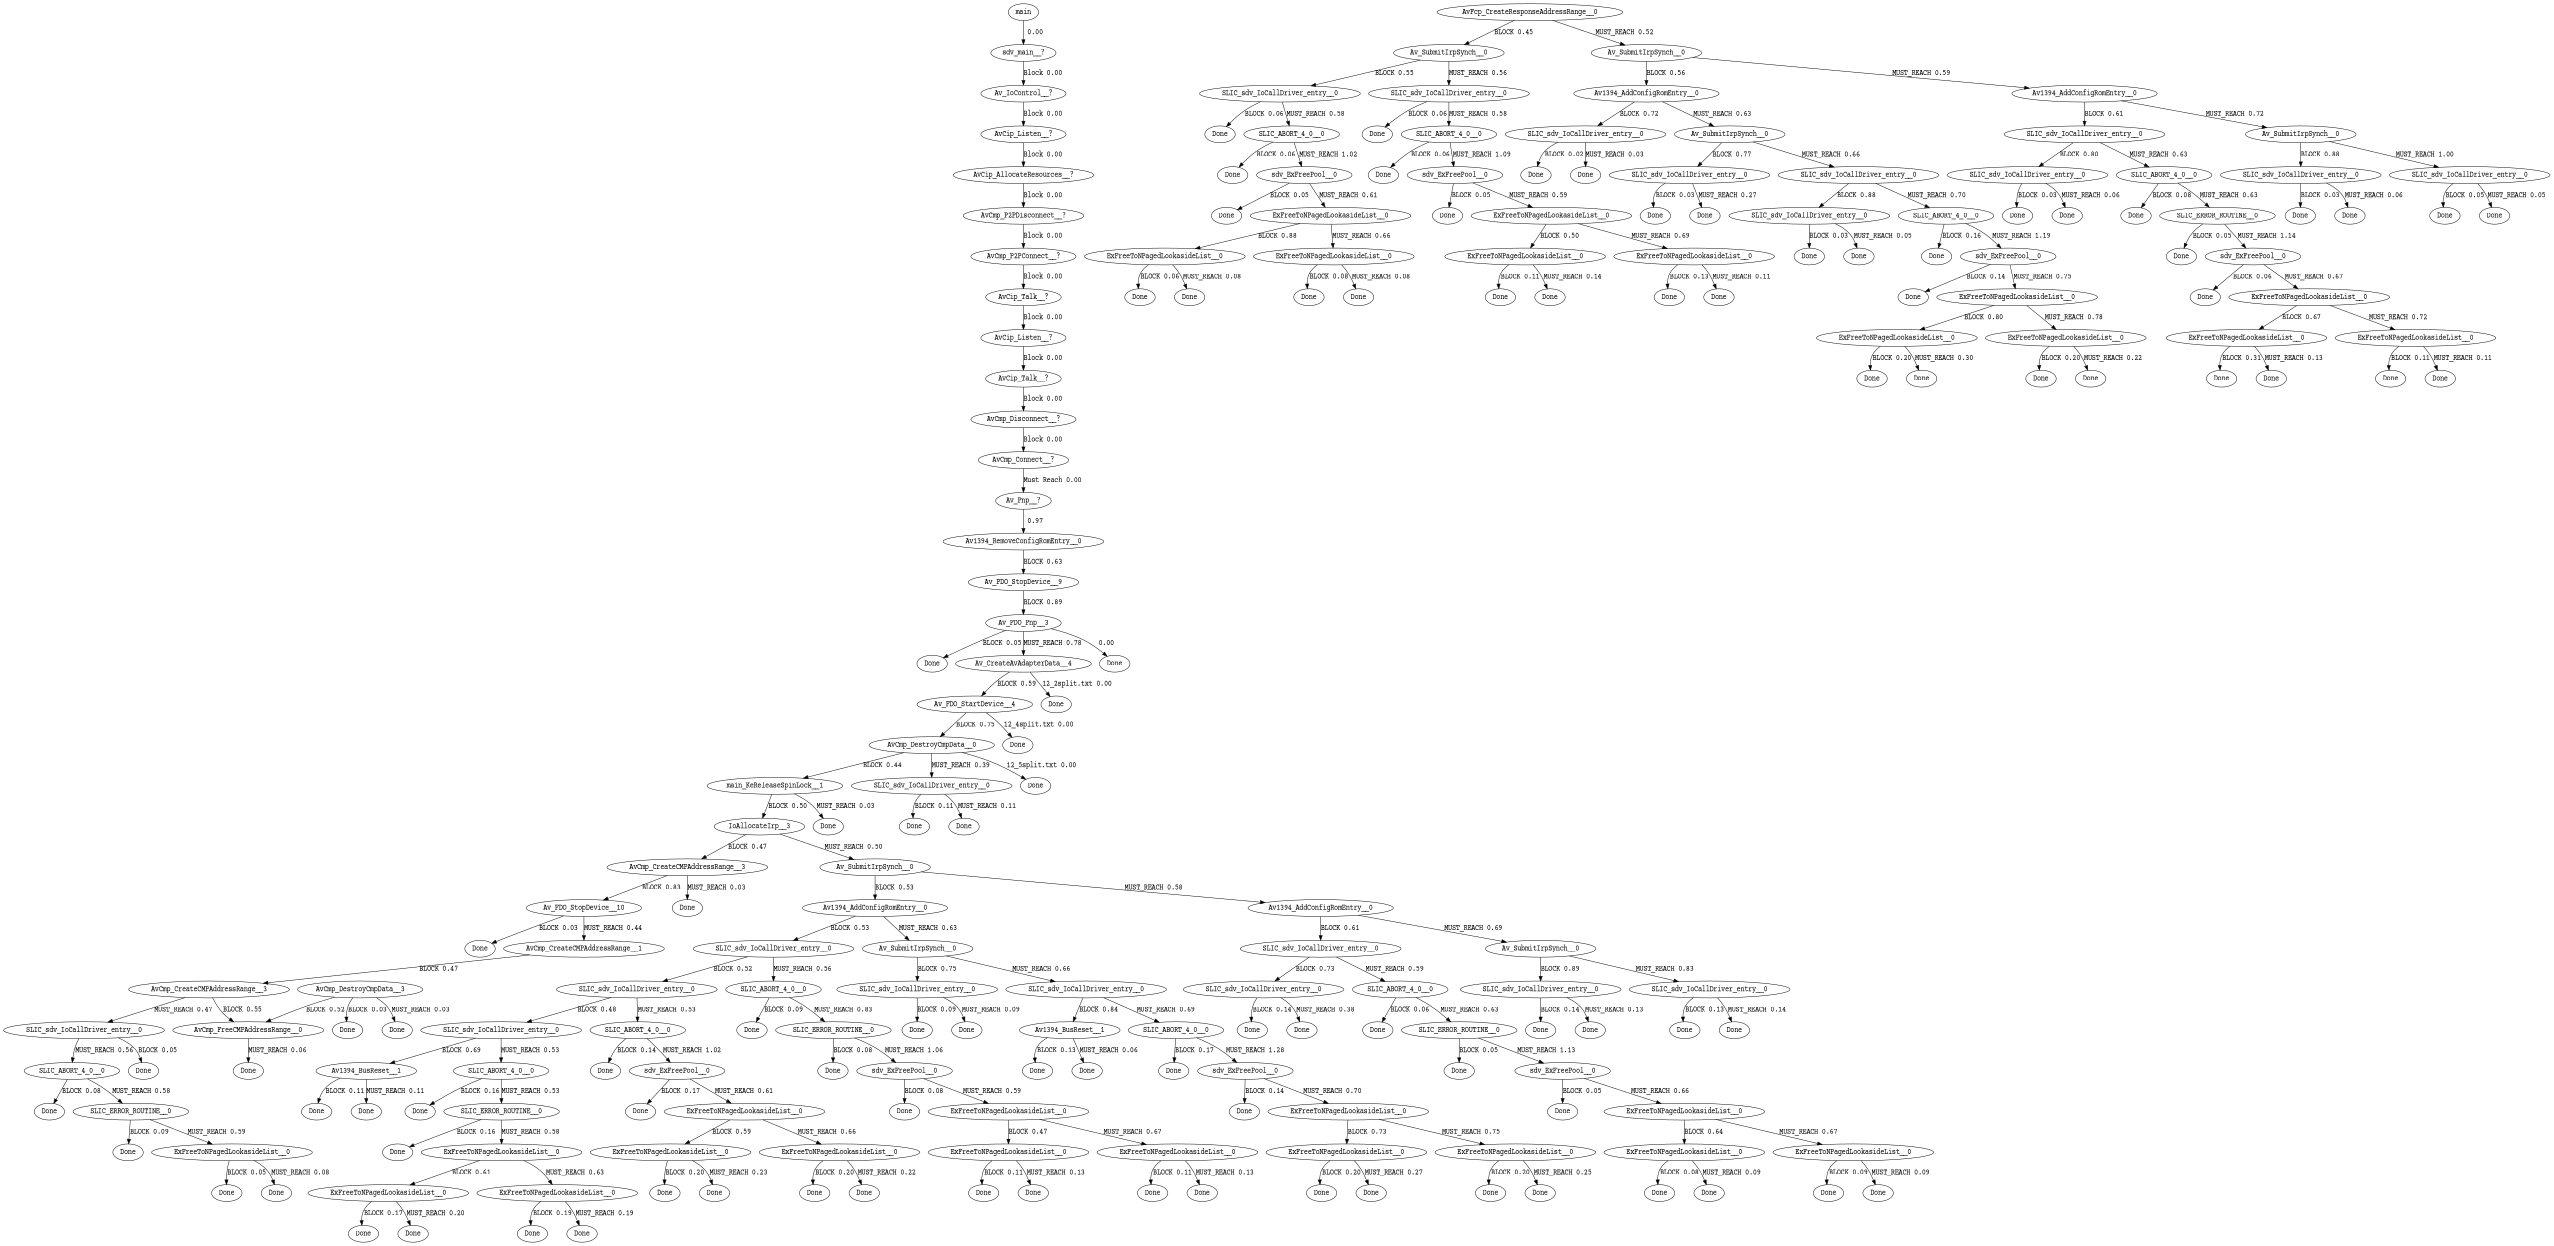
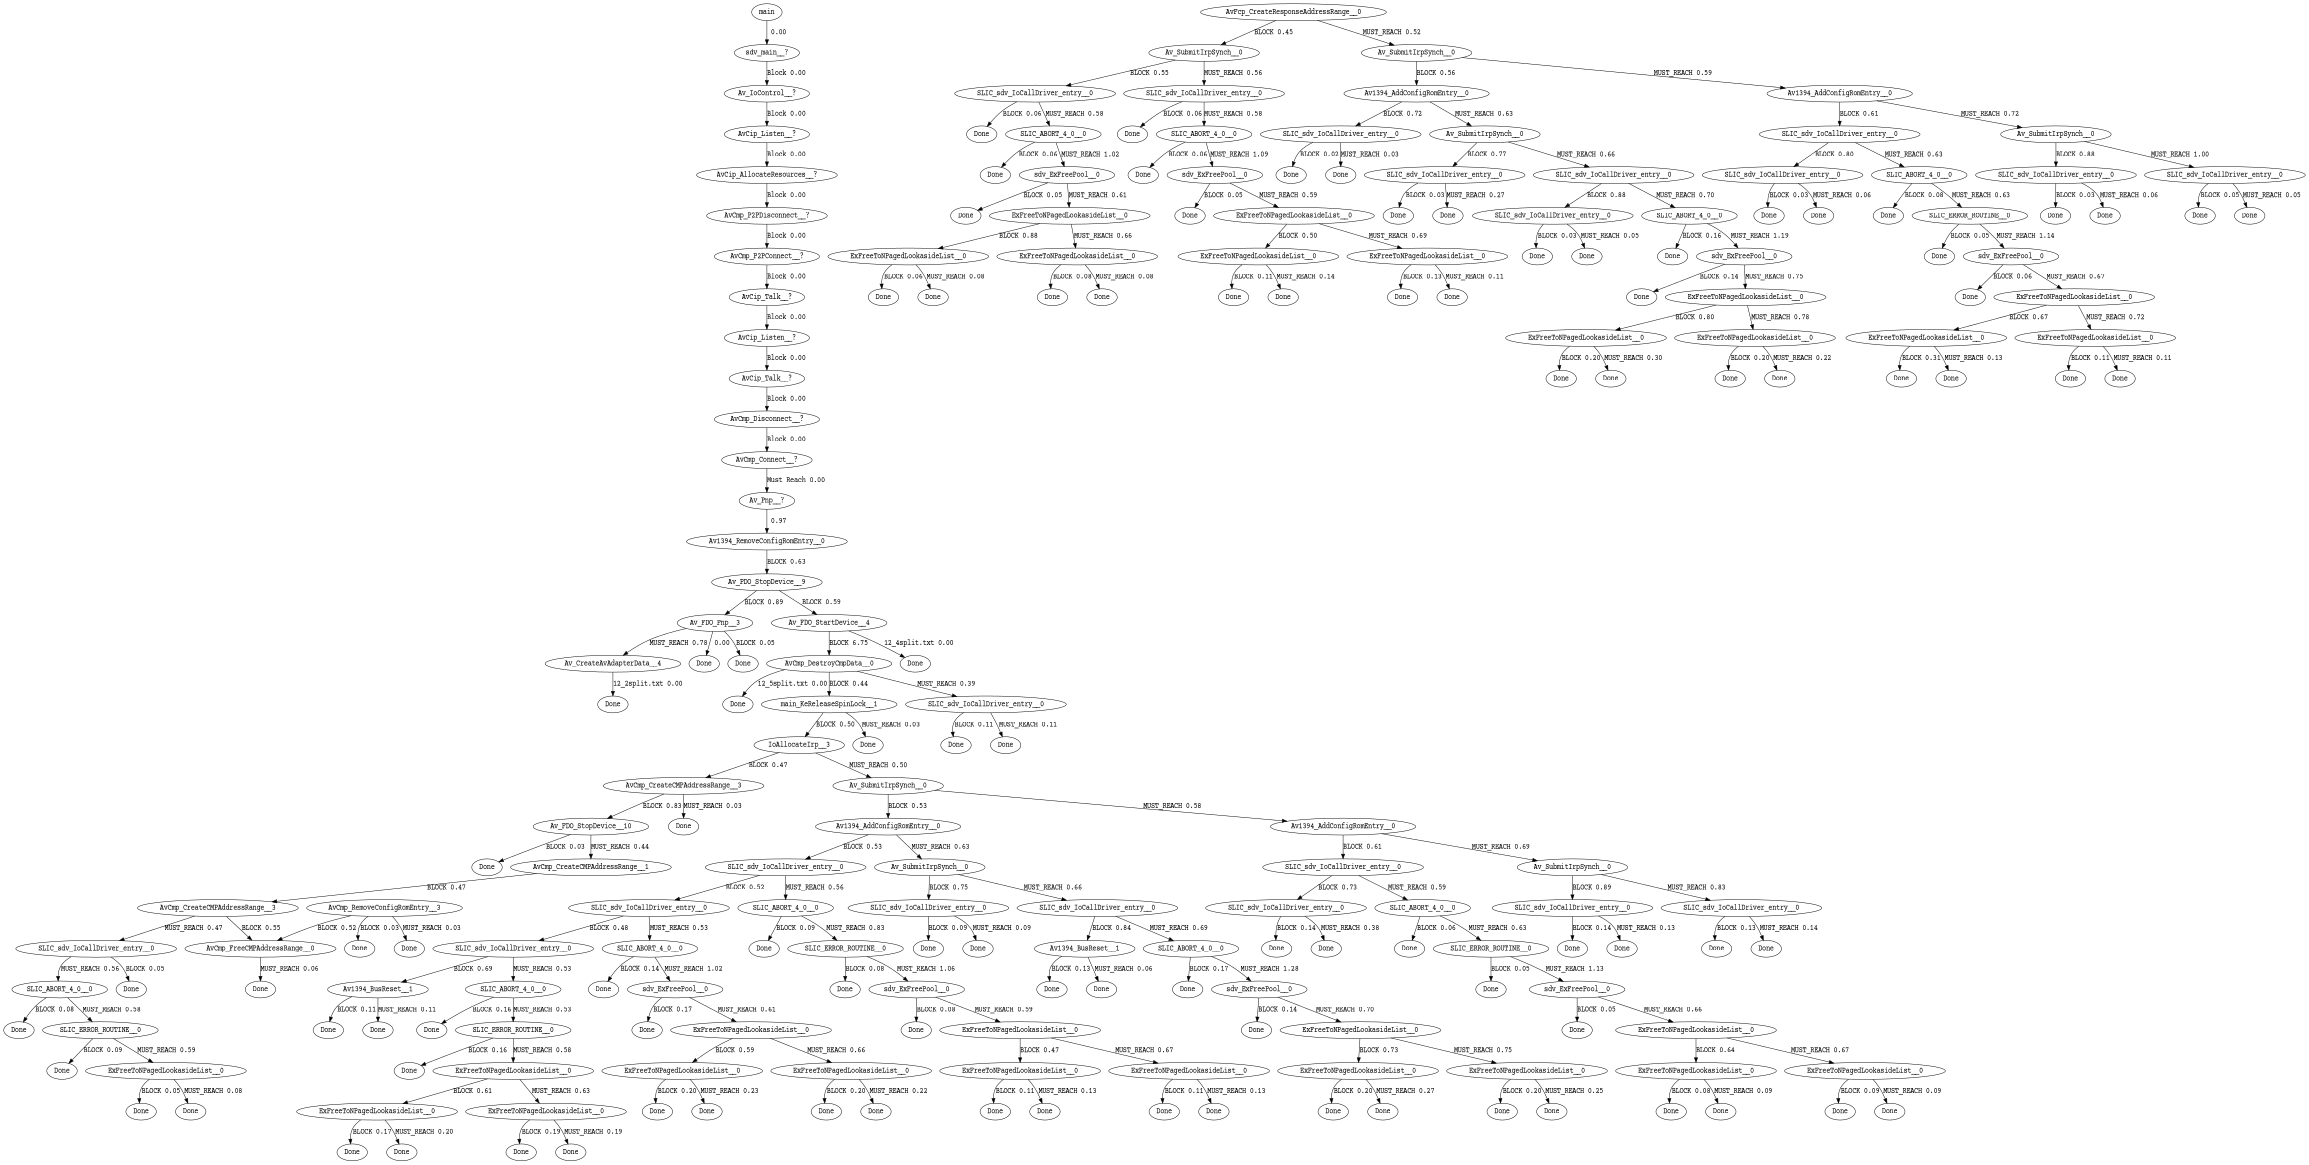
(996, 681) -> (796, 601)
(975, 725) -> (849, 643)
(360, 989) -> (385, 908)
